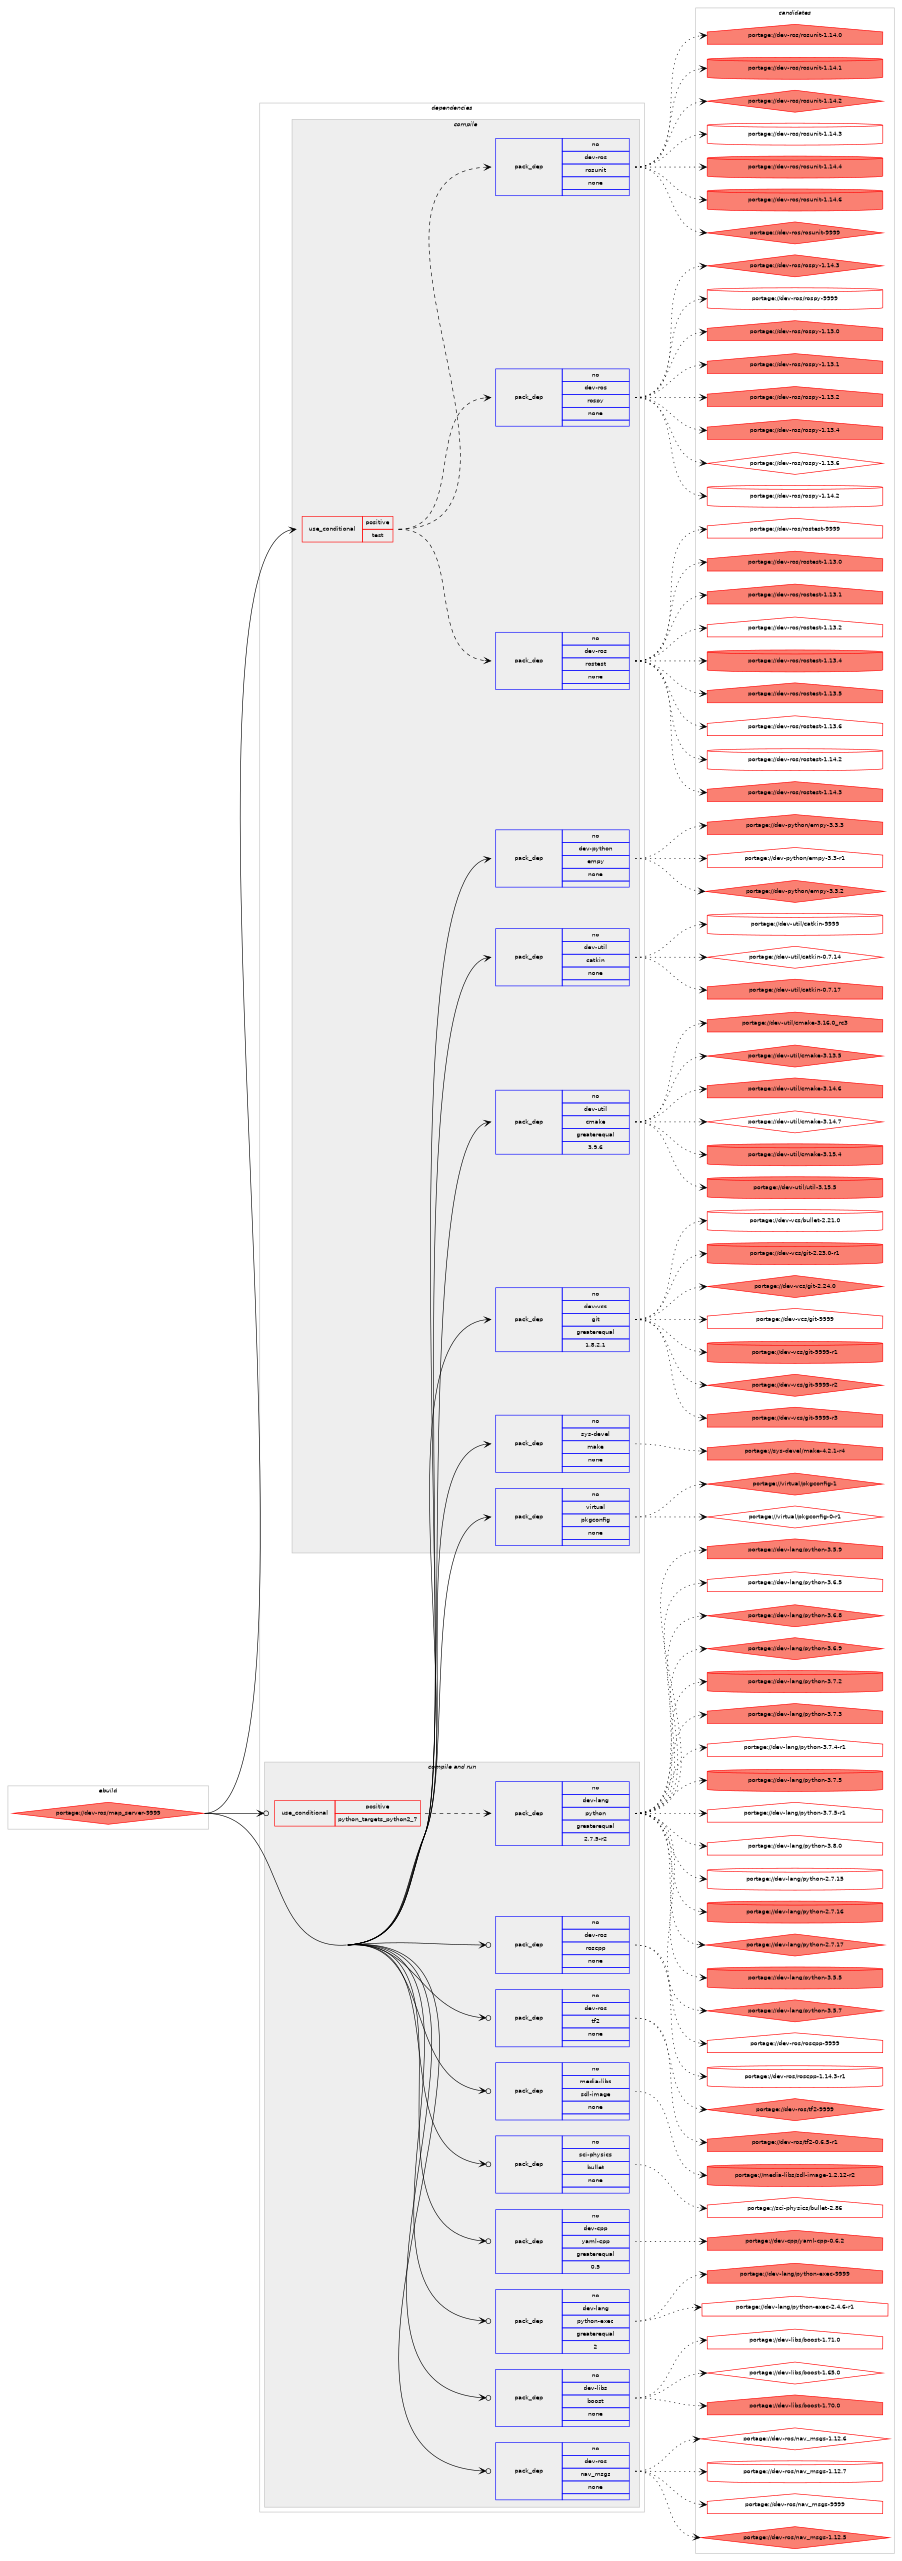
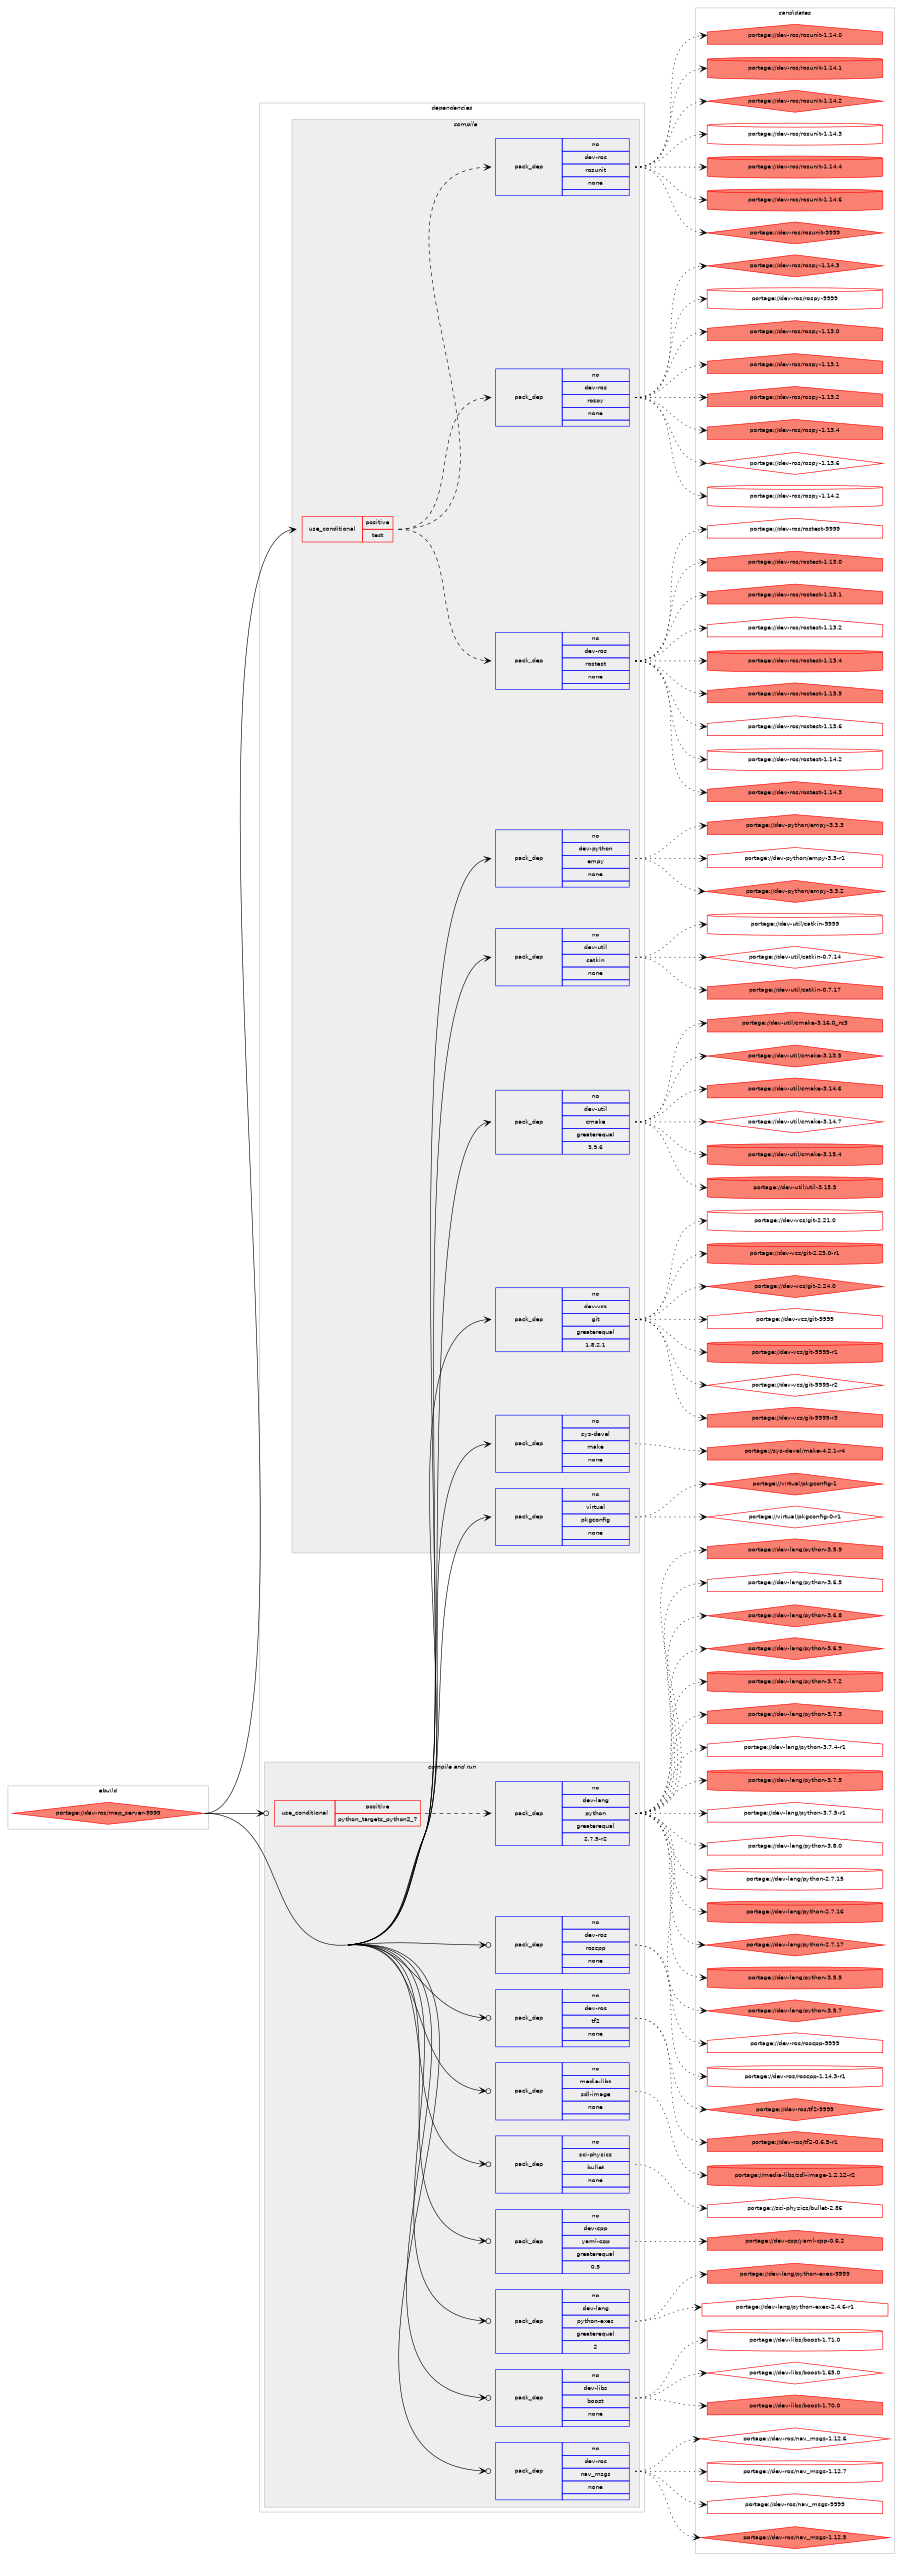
(795, 1221) -> (795, 1221)
(795, 1385) -> (795, 1385)
(795, 2340) -> (795, 2340)
